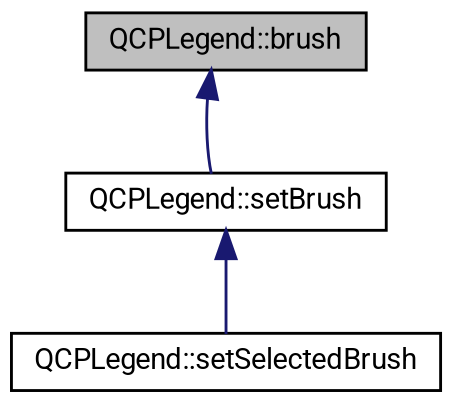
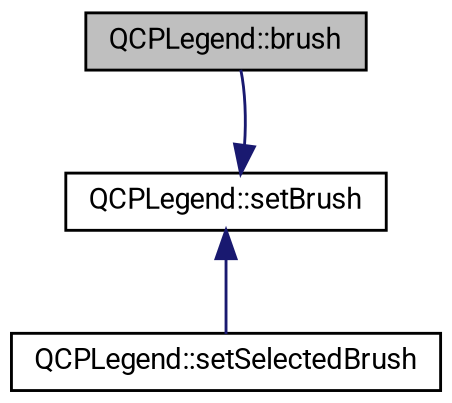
(207, 136) -> (245, 107)
